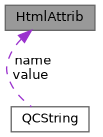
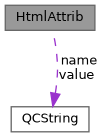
(8, 75) -> (57, 62)
